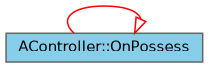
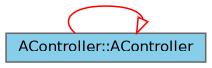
(104, 48) -> (106, 48)
